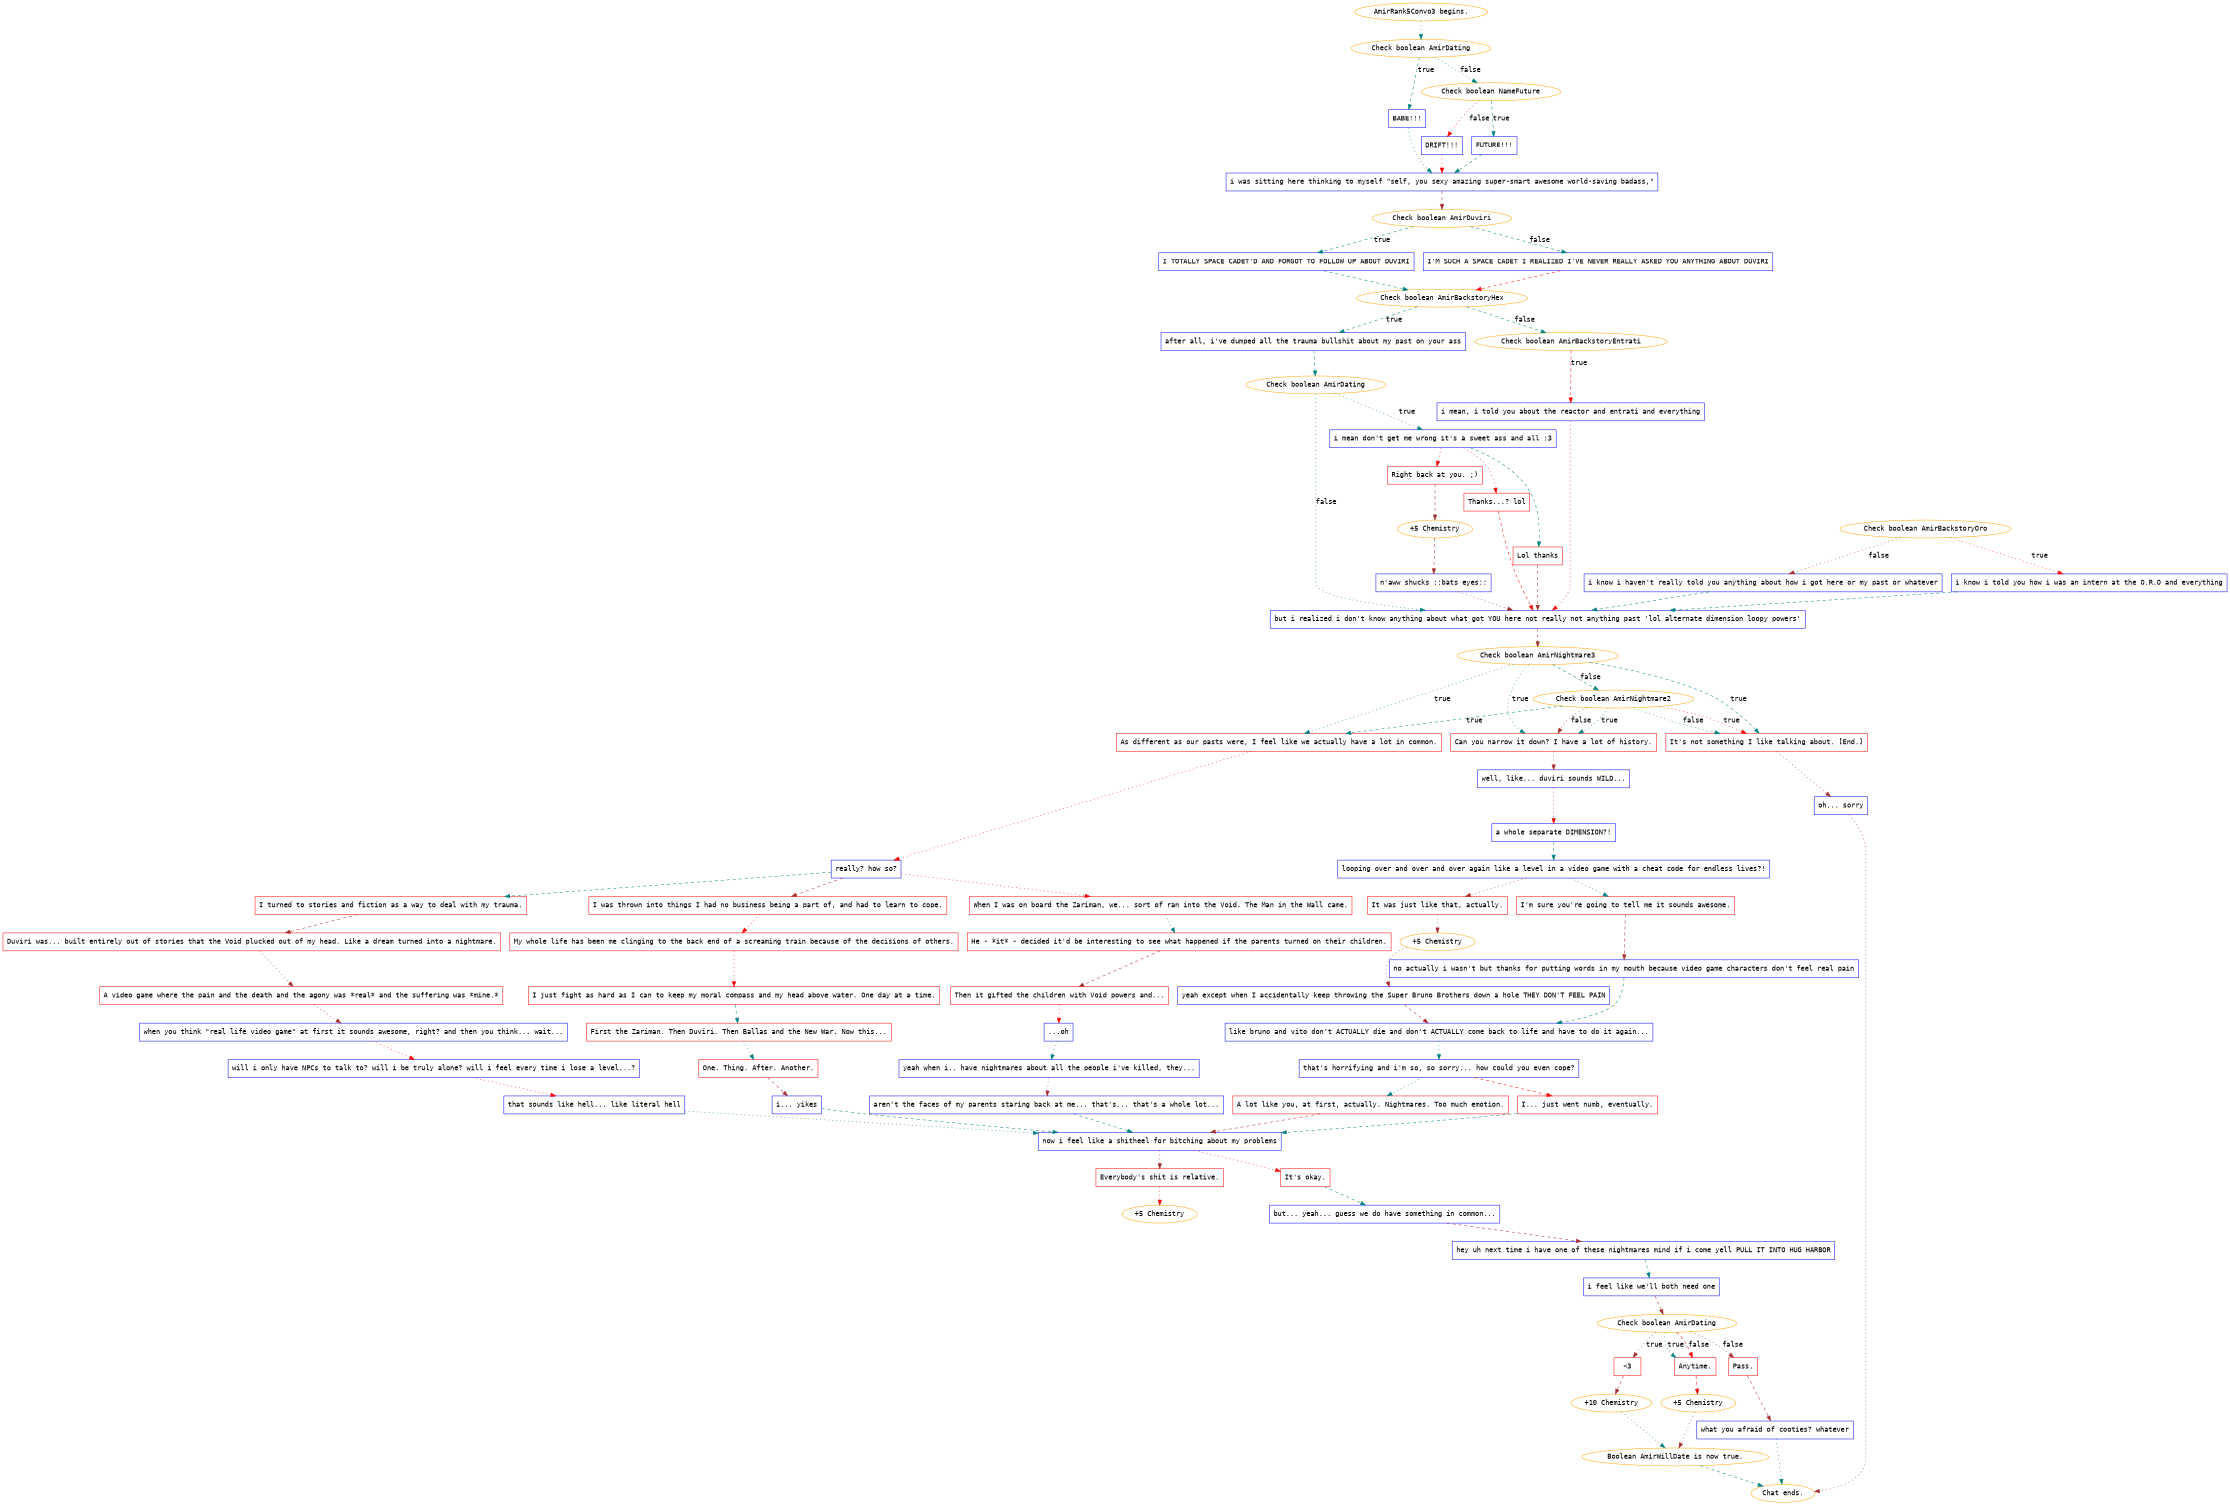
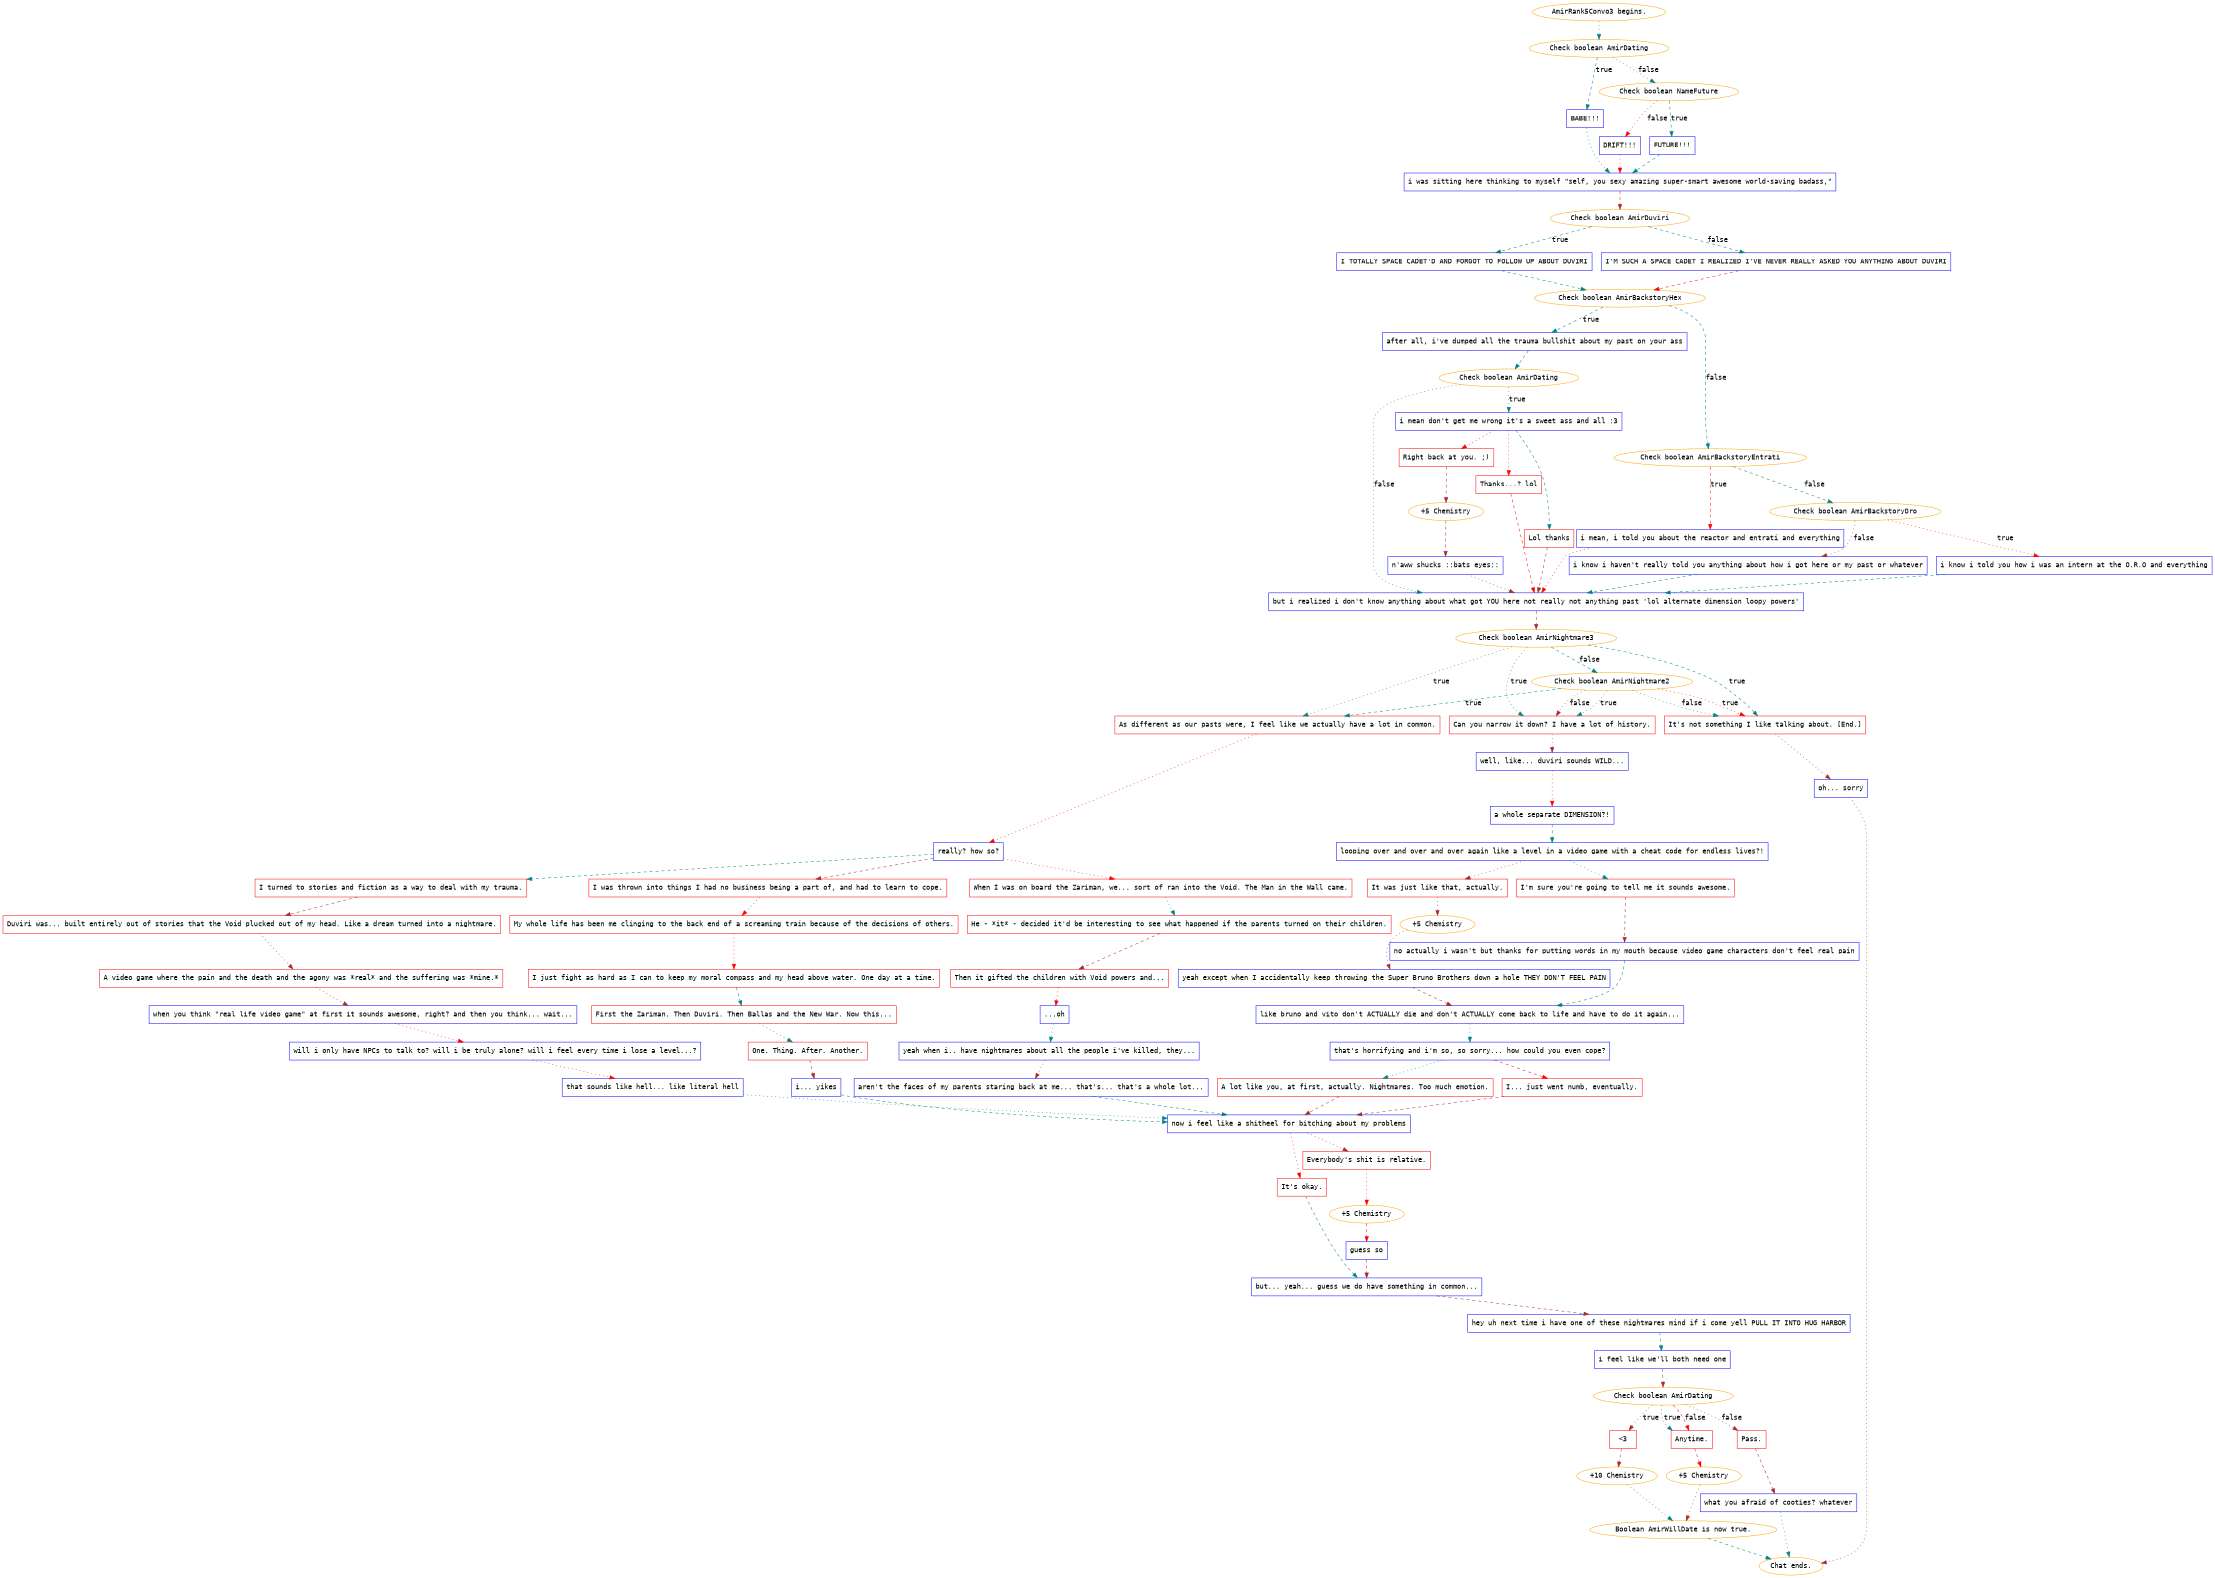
none -> (1780, 484)
(1402, 1124) -> (1433, 1105)
none -> (1367, 1251)
